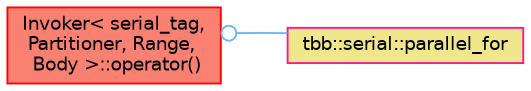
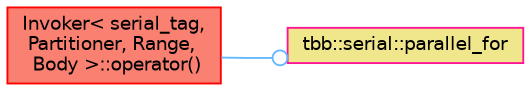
(262, 33) -> (247, 58)
